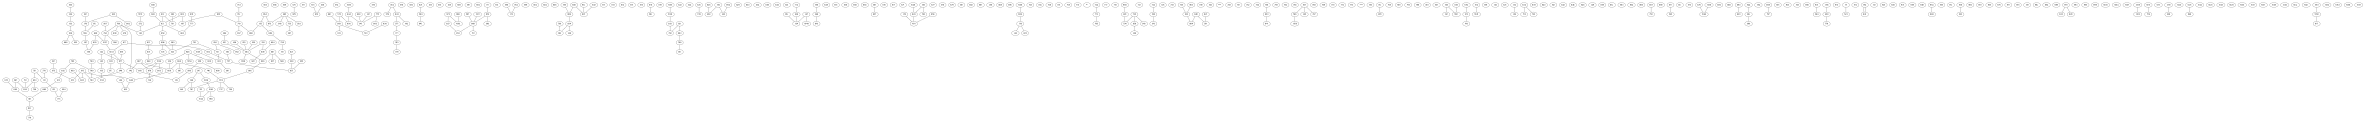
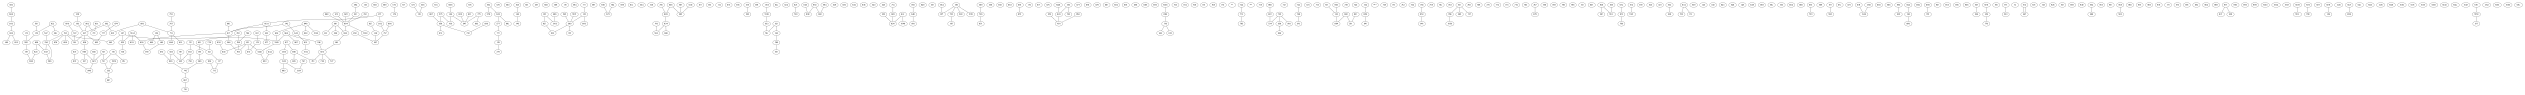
(260, 24) -> none
(108, 47) -> (48, 57)
(263, 47) -> none
